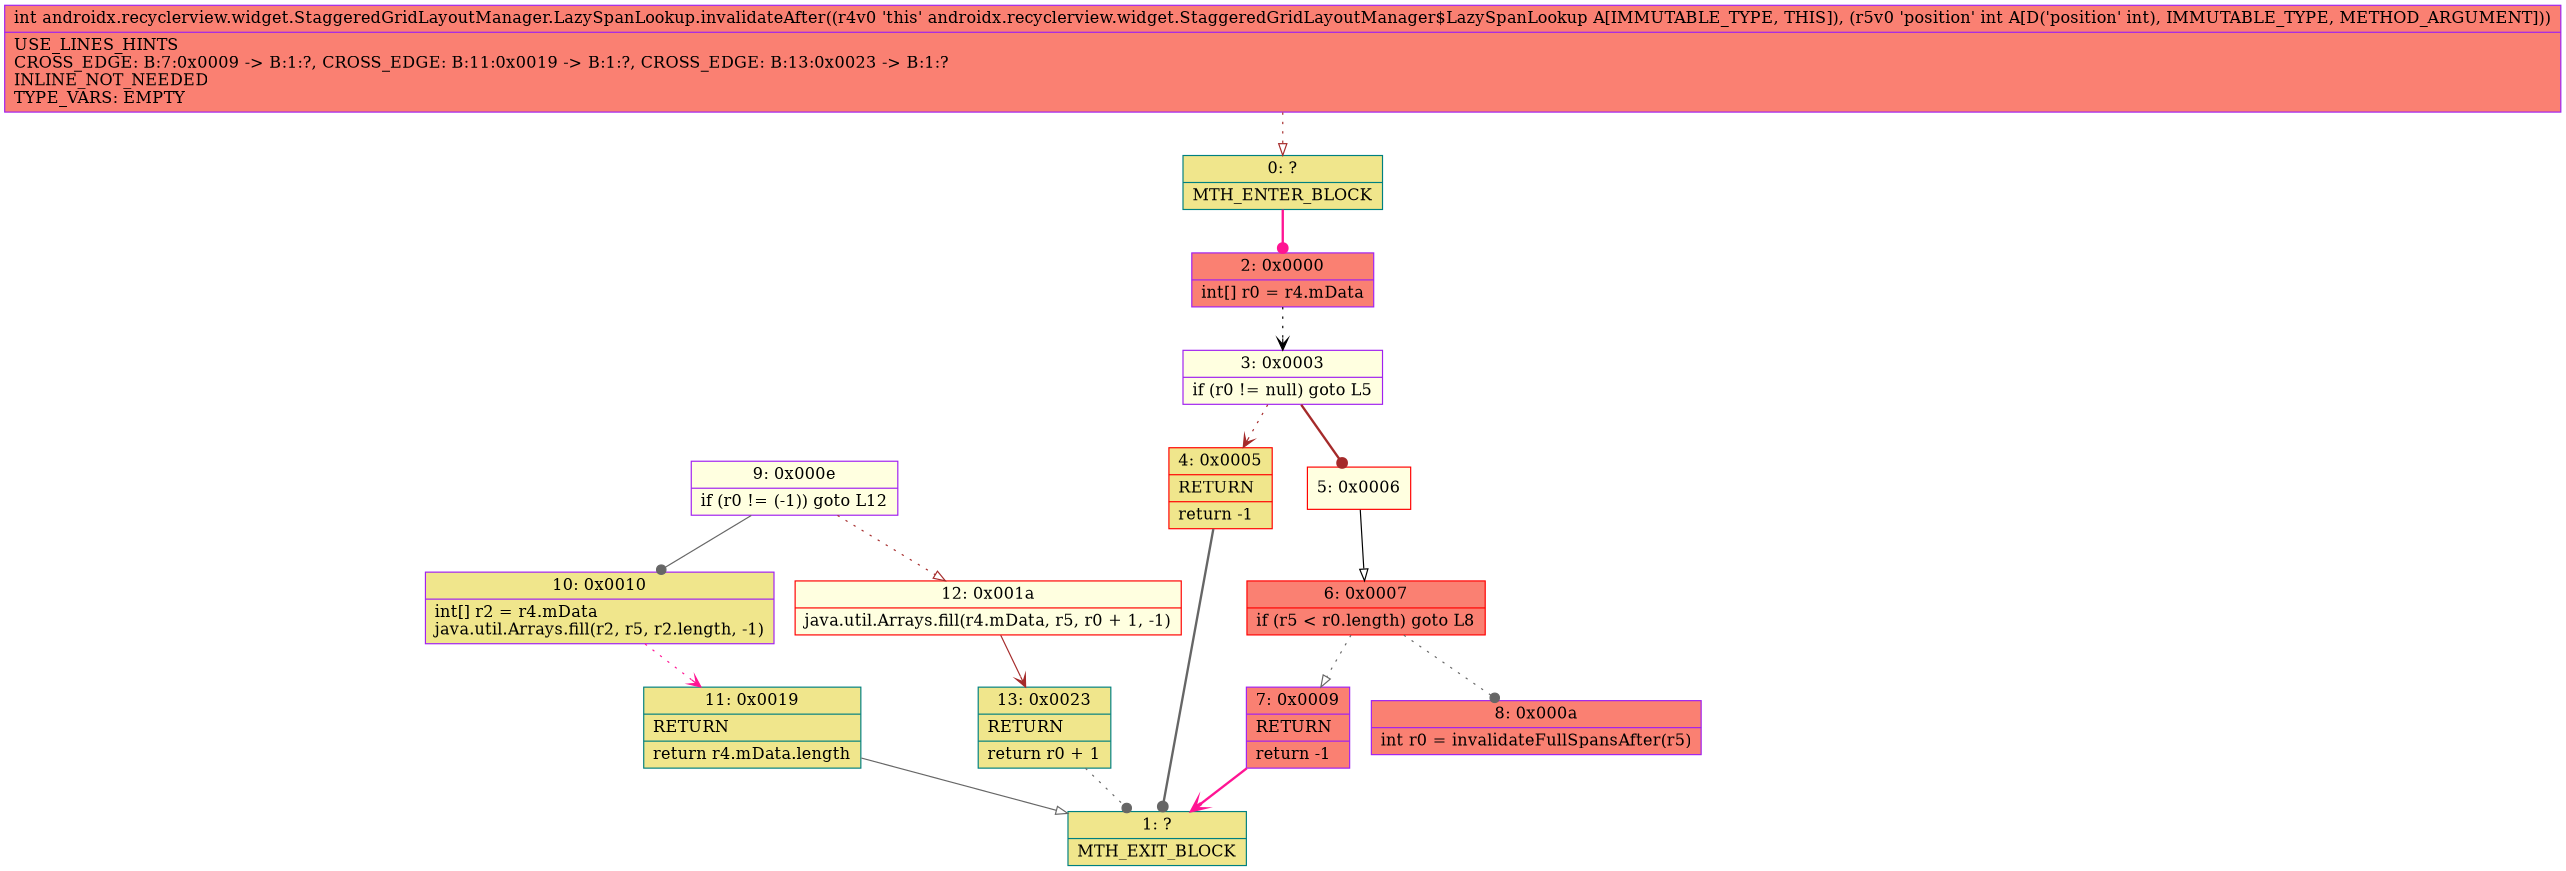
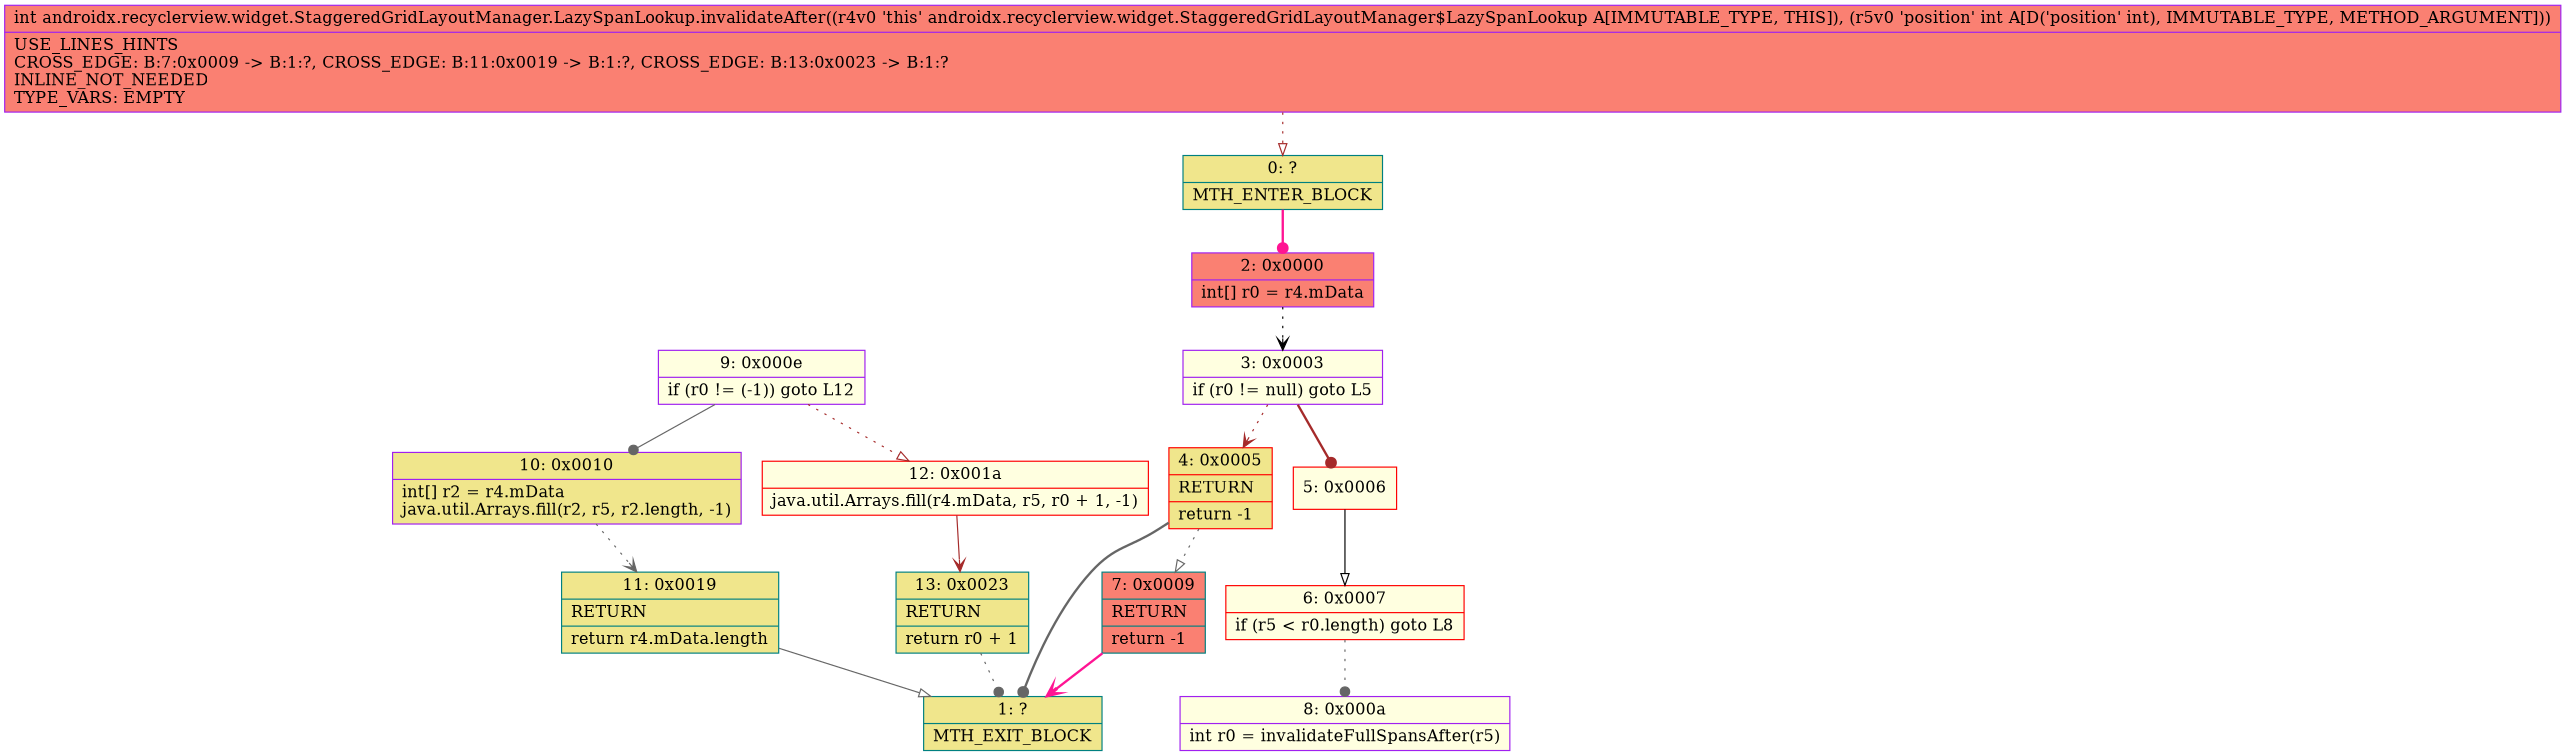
(1366, 608) -> (1345, 613)
(1339, 656) -> (1190, 545)
(668, 662) -> (613, 543)
(1298, 728) -> (1154, 613)
(1536, 728) -> (1345, 724)
